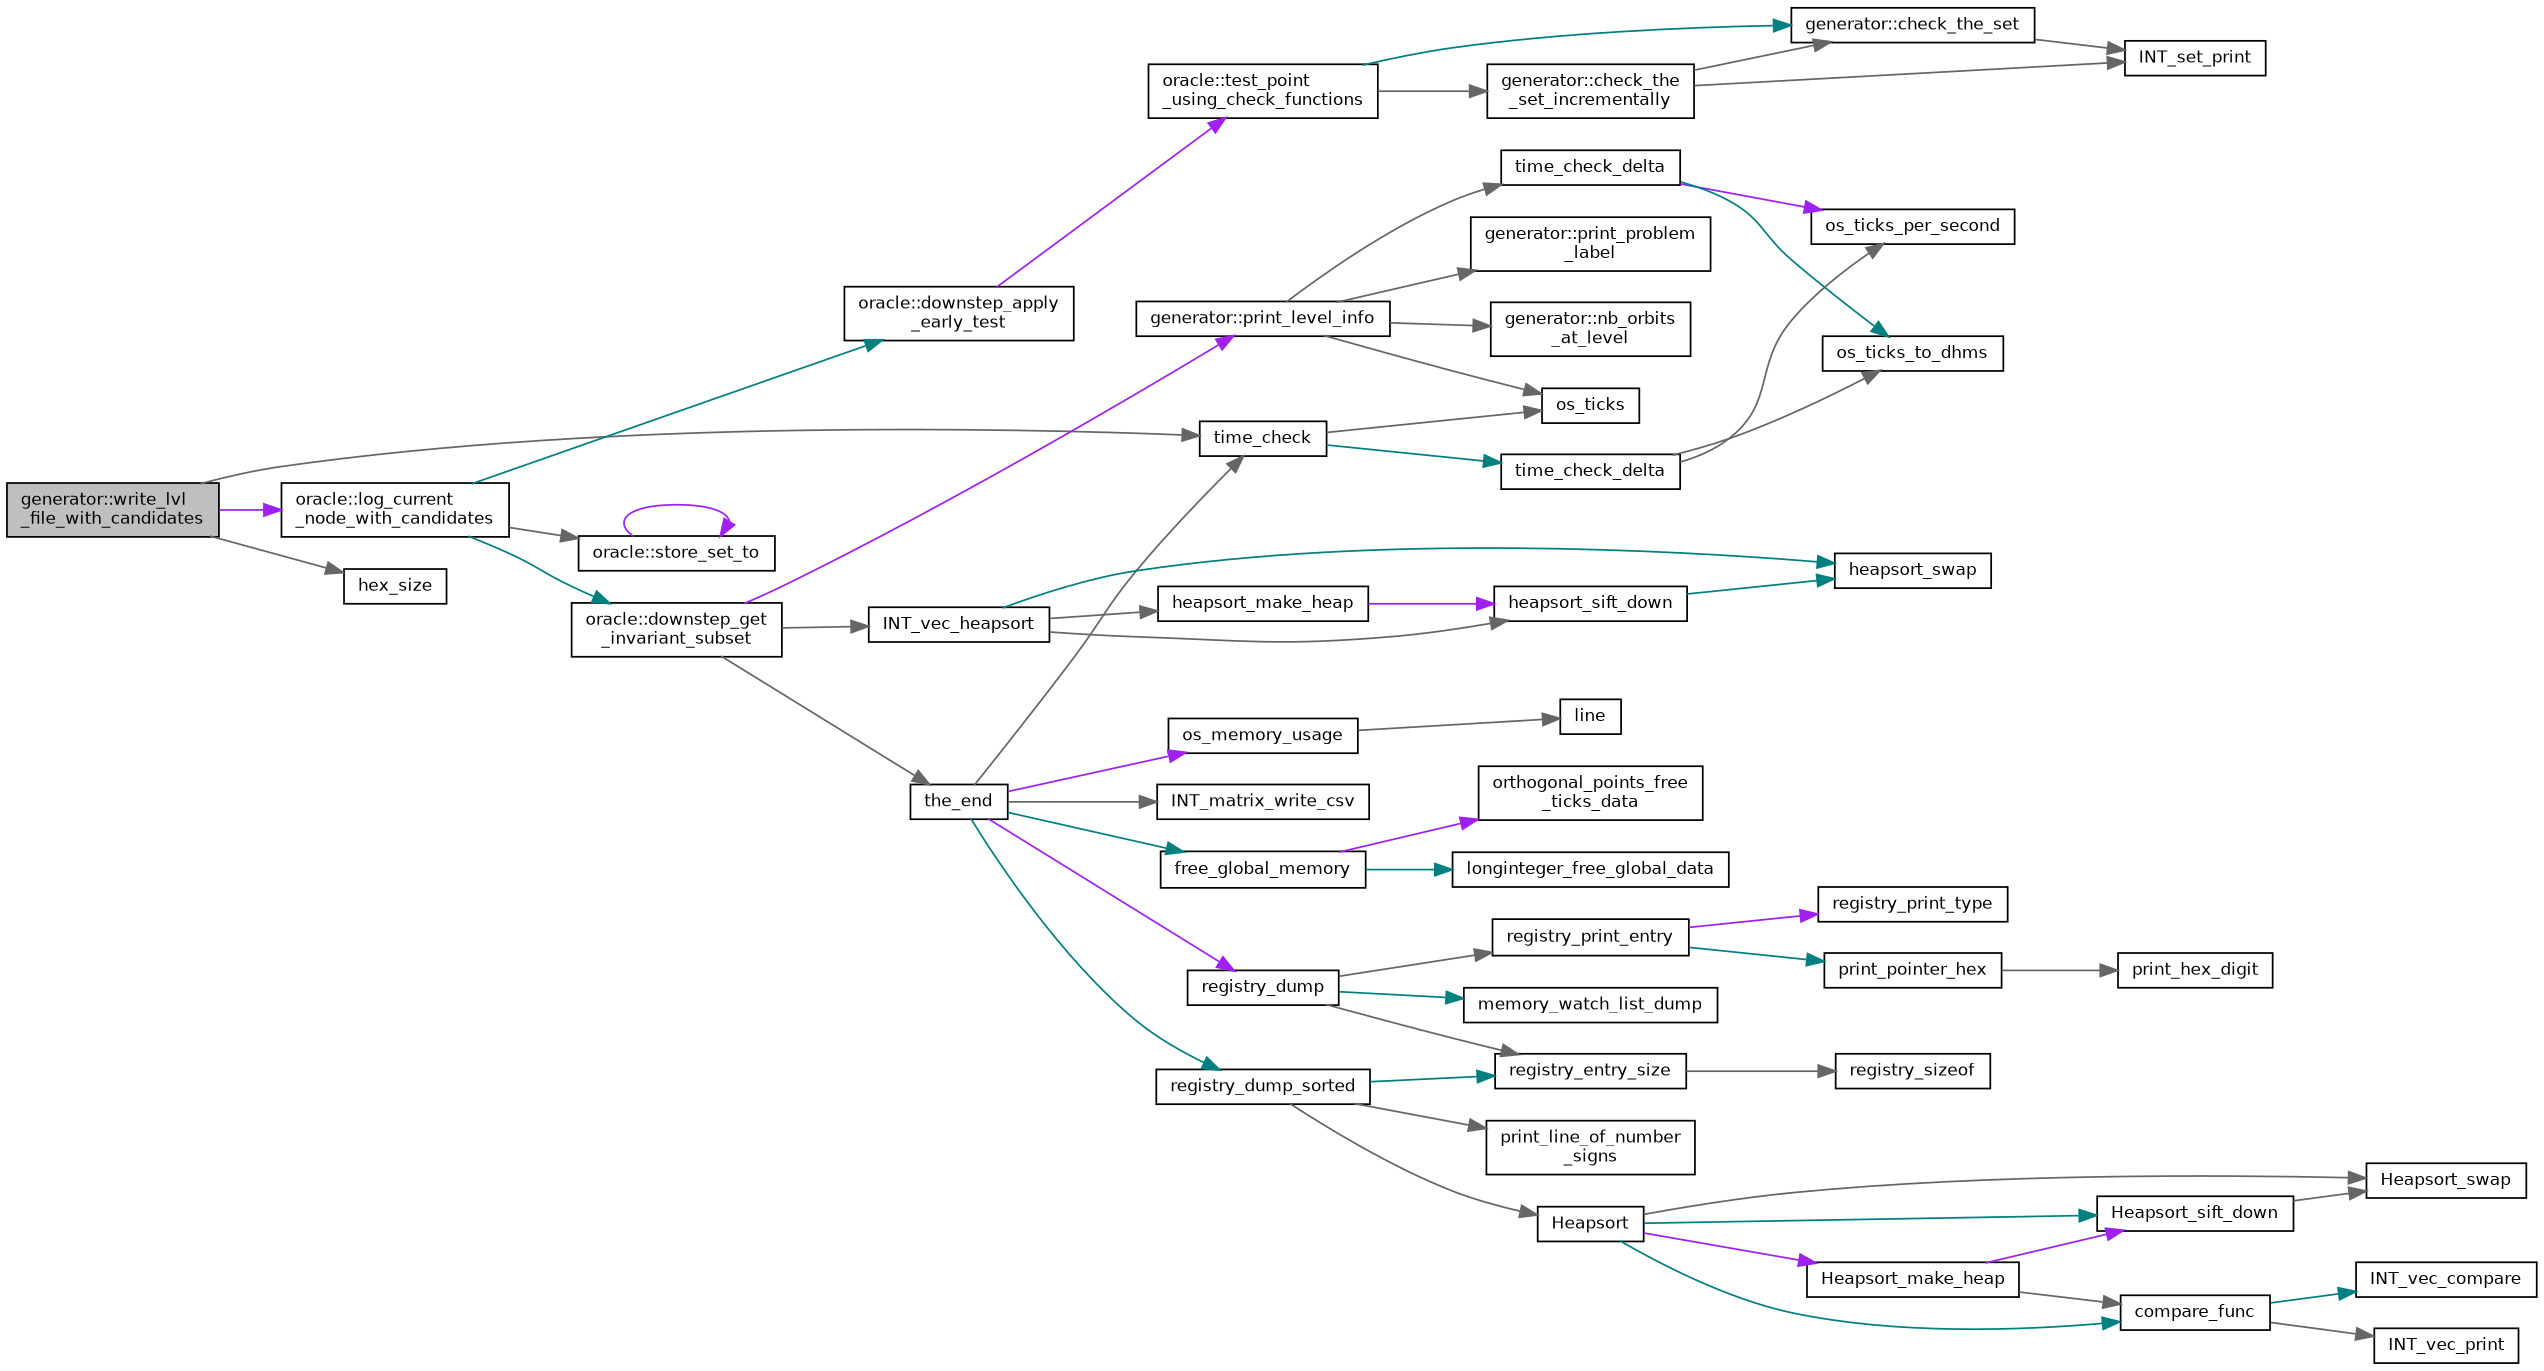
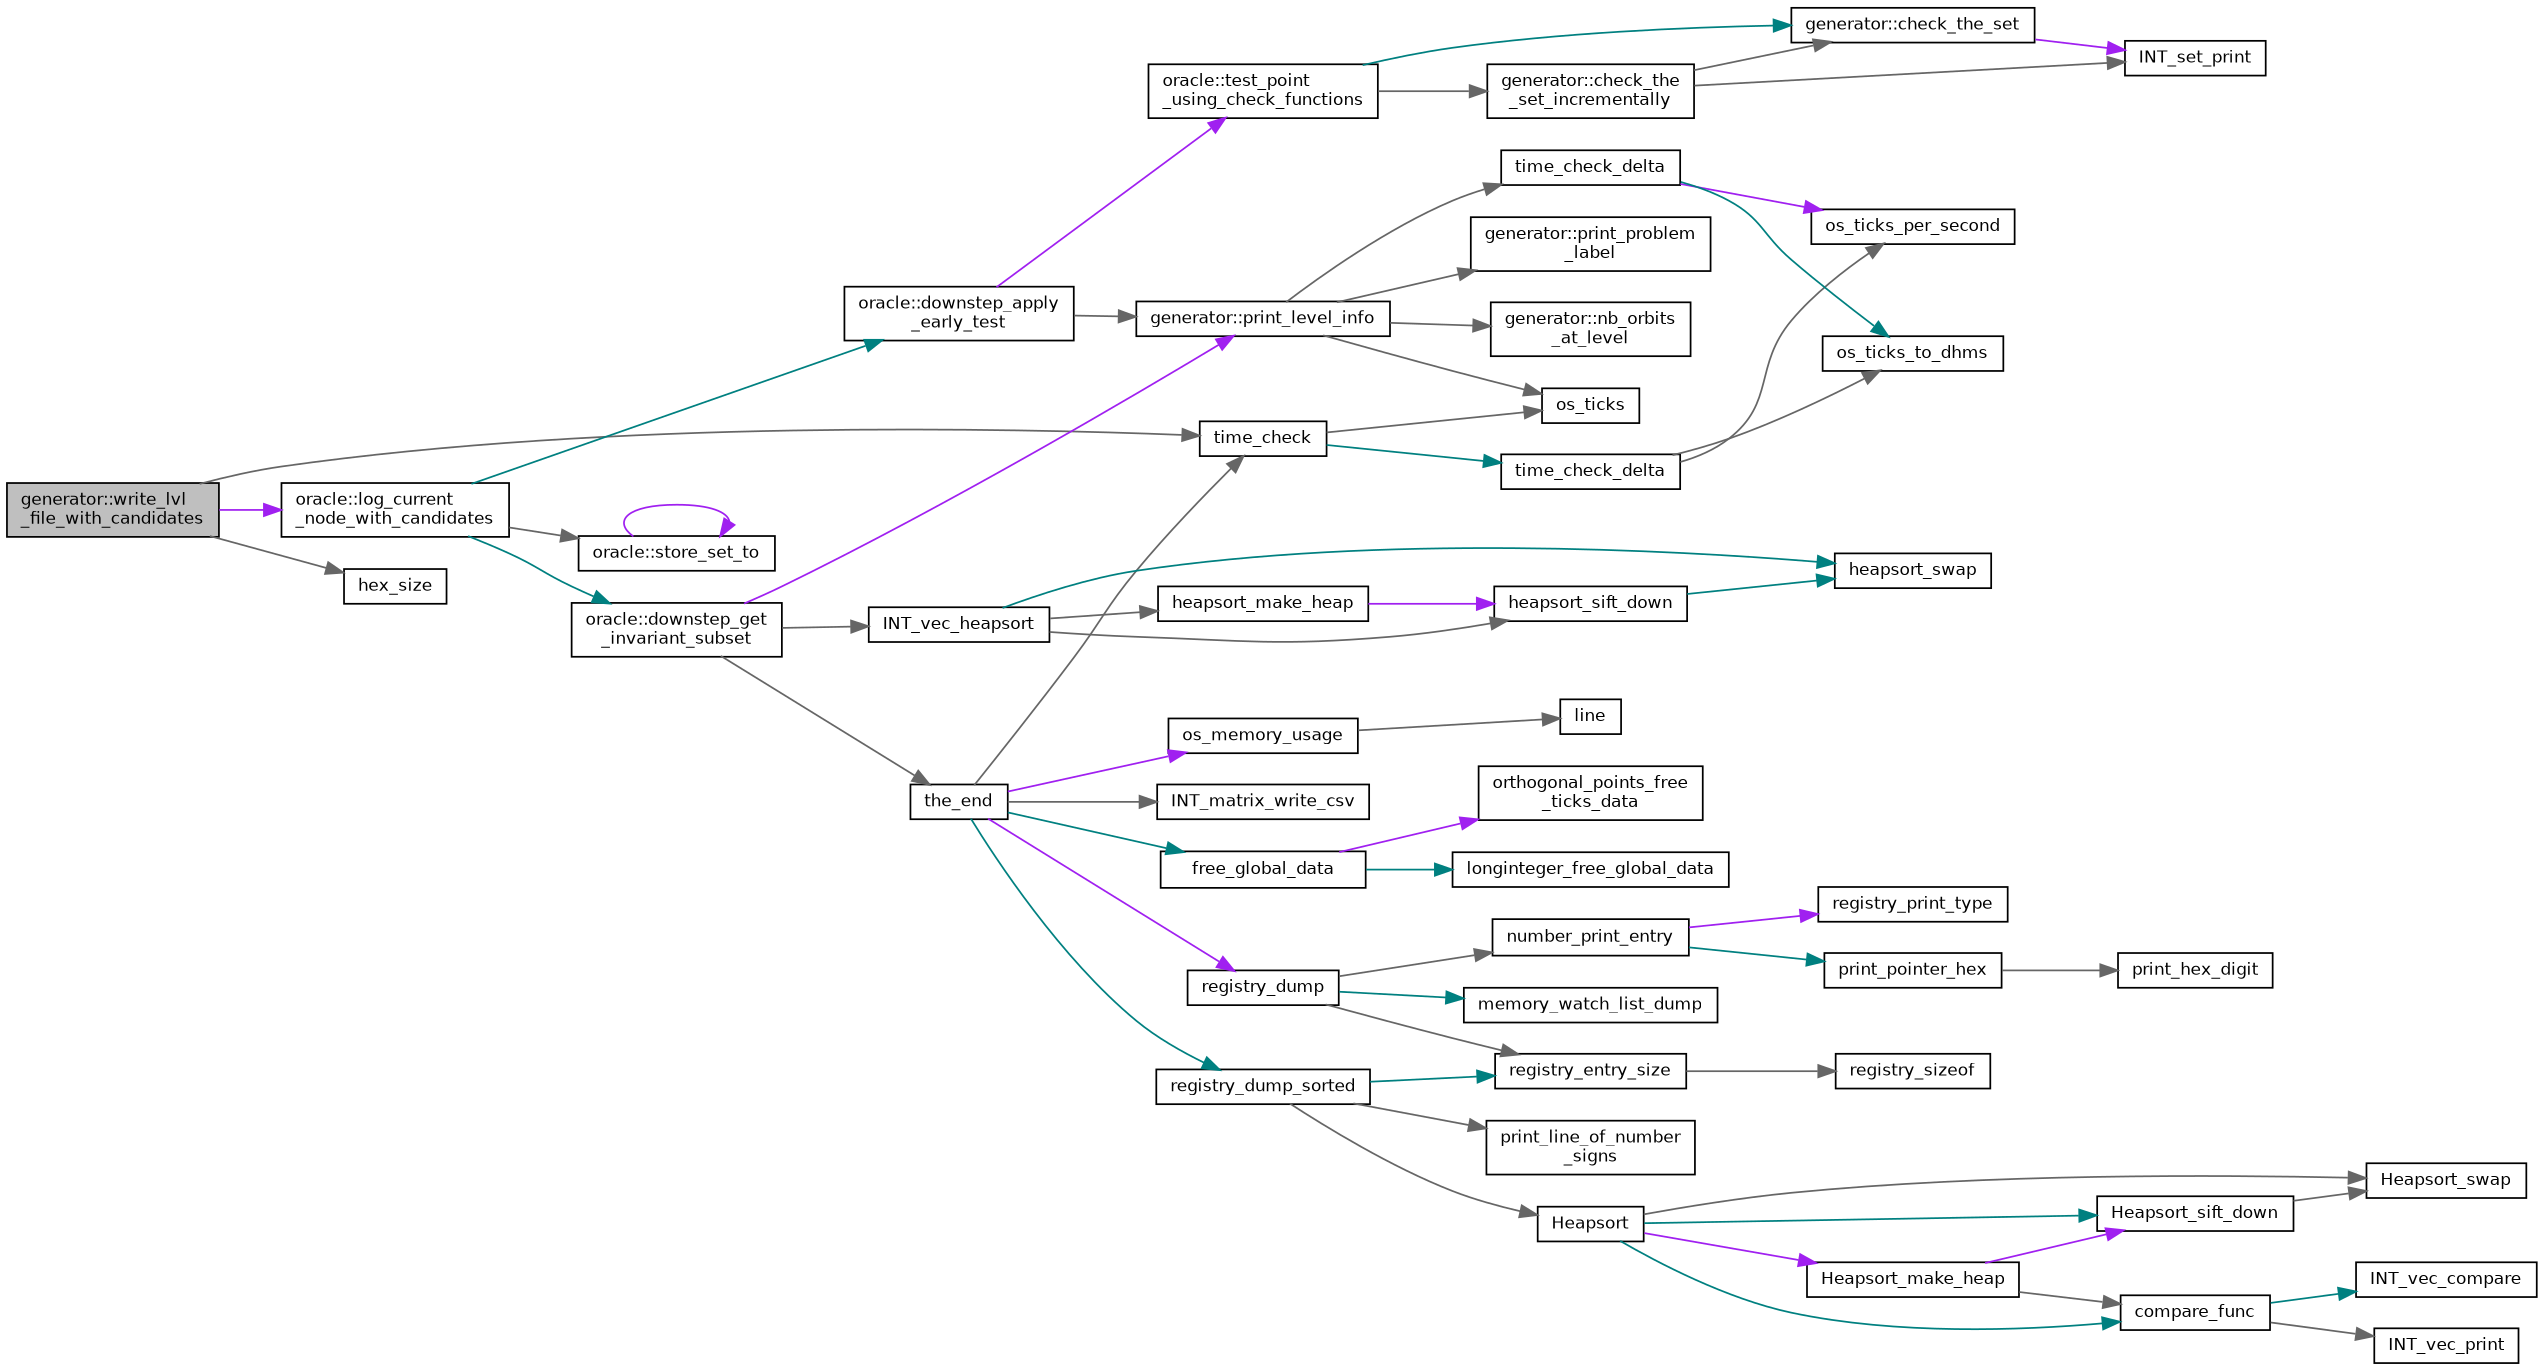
(2071, 44) -> (2071, 44)
none -> (1096, 316)
(1263, 870) -> (1263, 870)
(1591, 937) -> (1591, 937)
